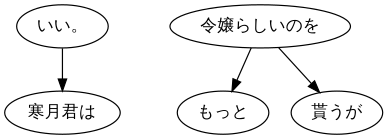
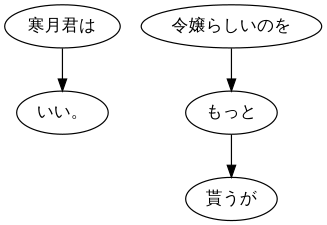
(62, 64) -> (62, 64)
(295, 66) -> (231, 150)
